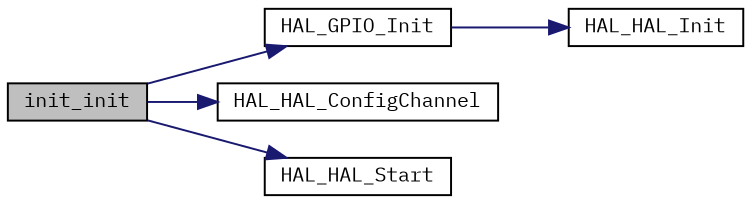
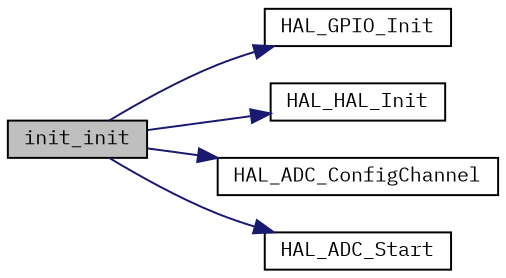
(500, 27) -> (199, 123)
(358, 102) -> (358, 176)
(358, 176) -> (358, 251)
